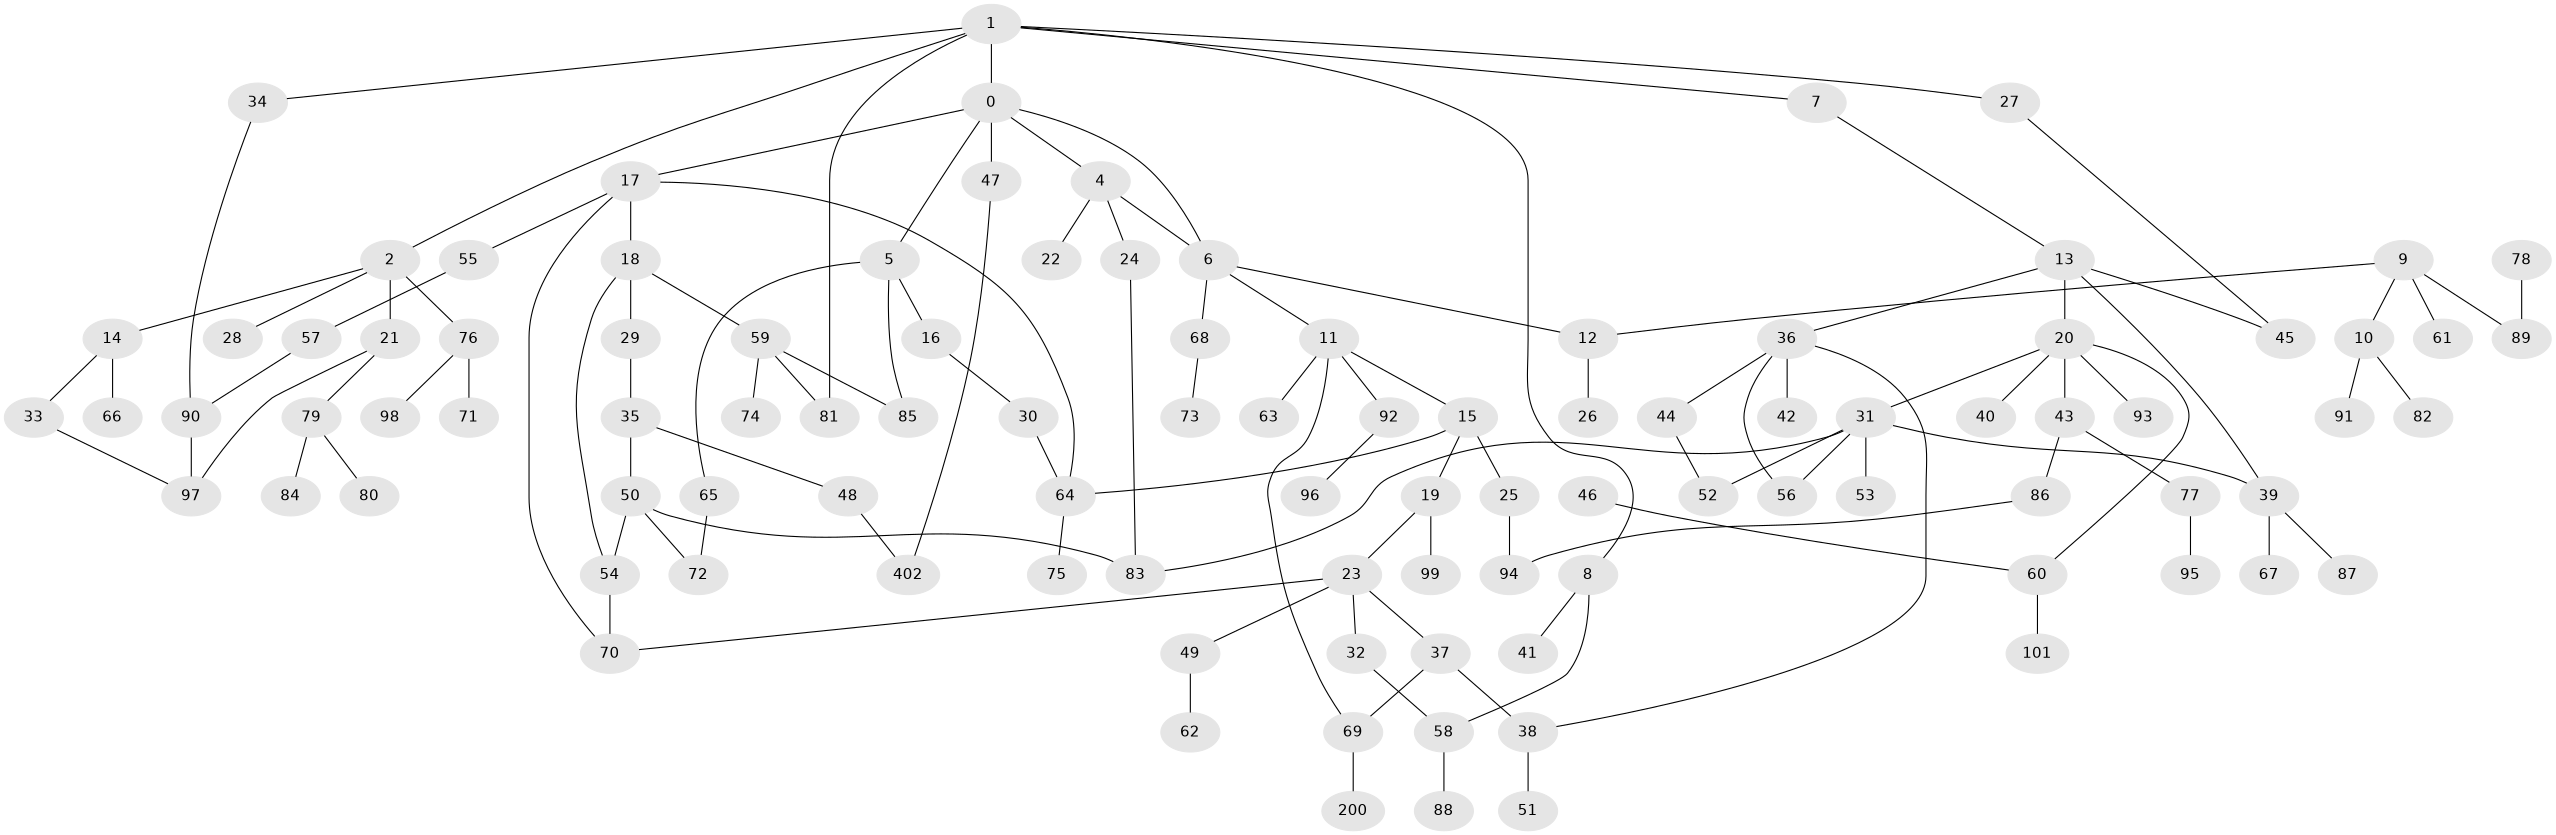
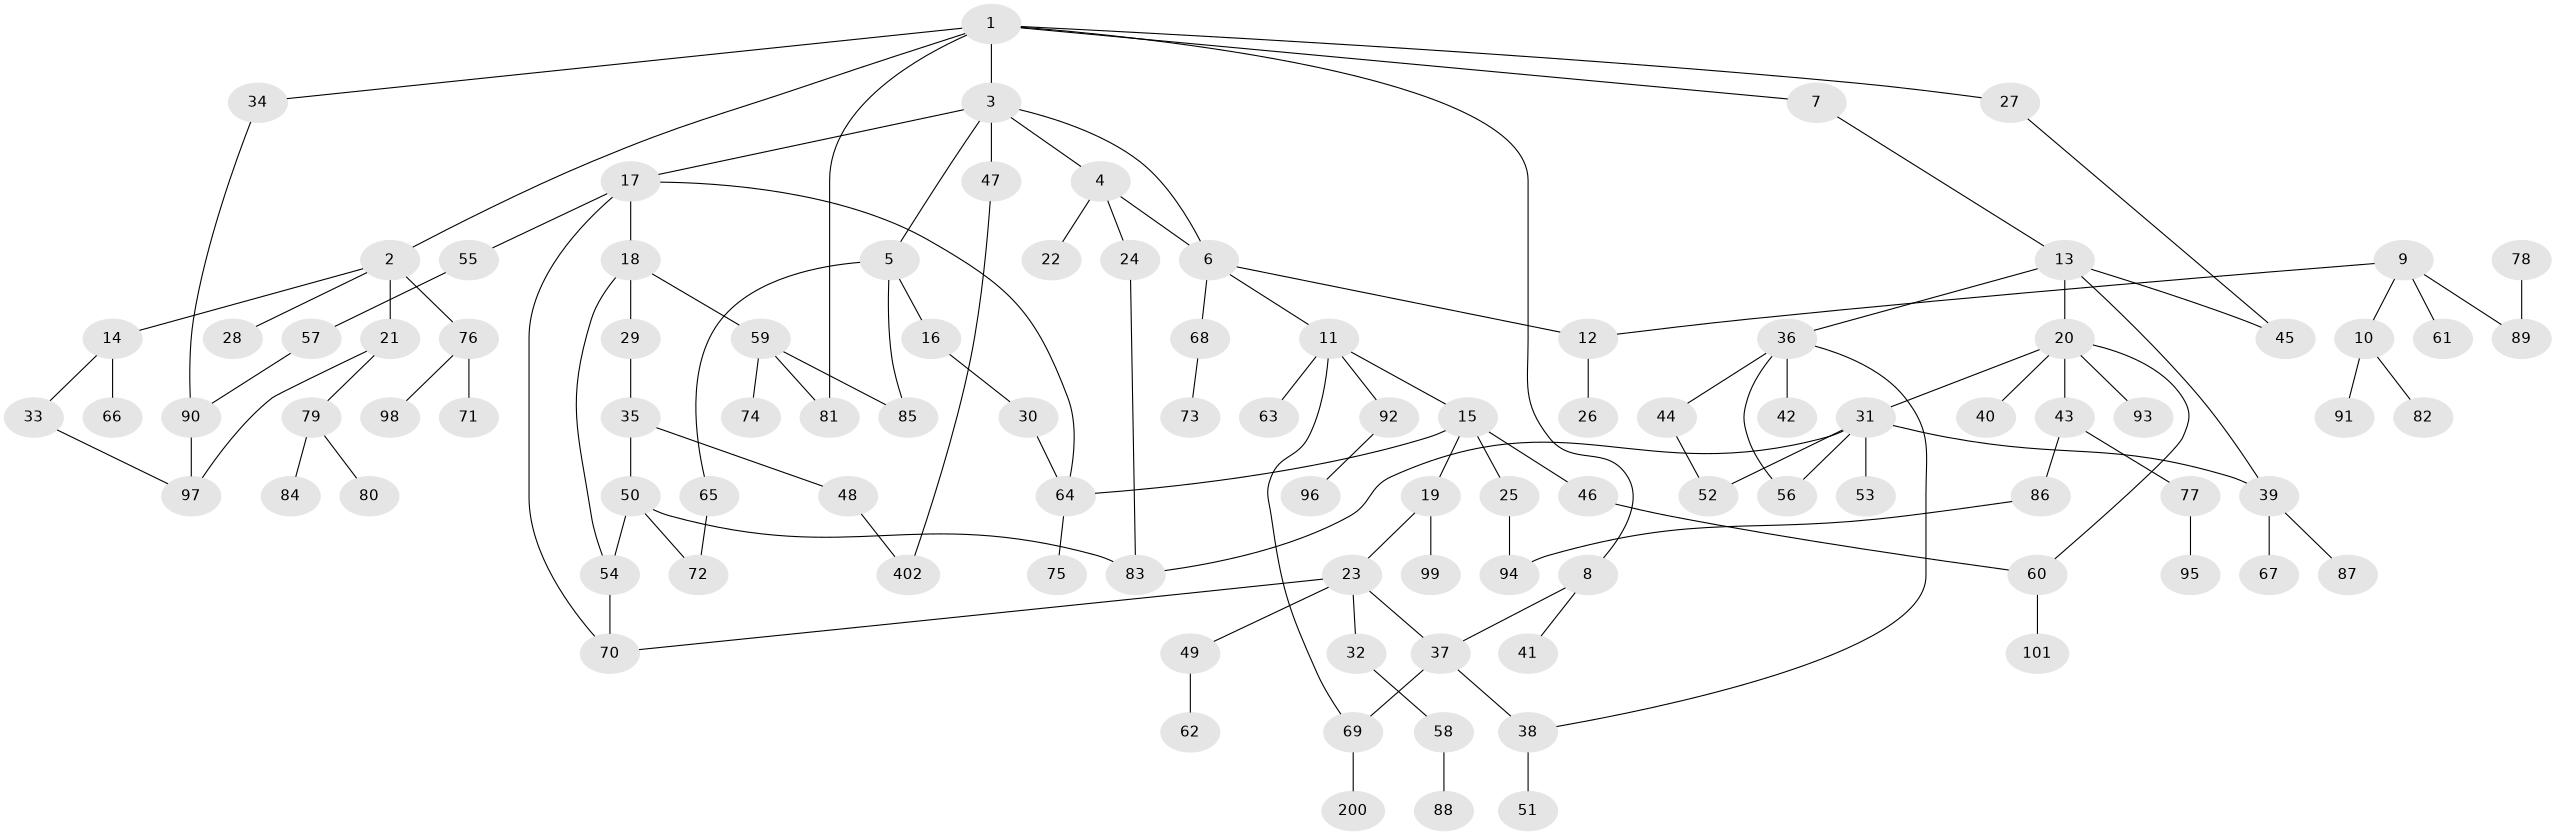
(991, 103) -> (991, 103)
none -> (1528, 457)
(1556, 681) -> (1514, 614)
